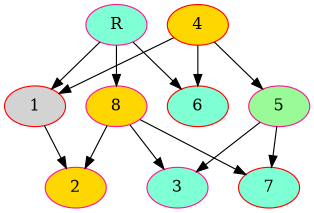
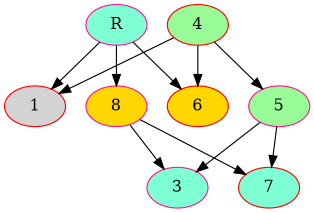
(198, 25) -> (198, 25)
(198, 106) -> (198, 106)
(76, 188) -> none
